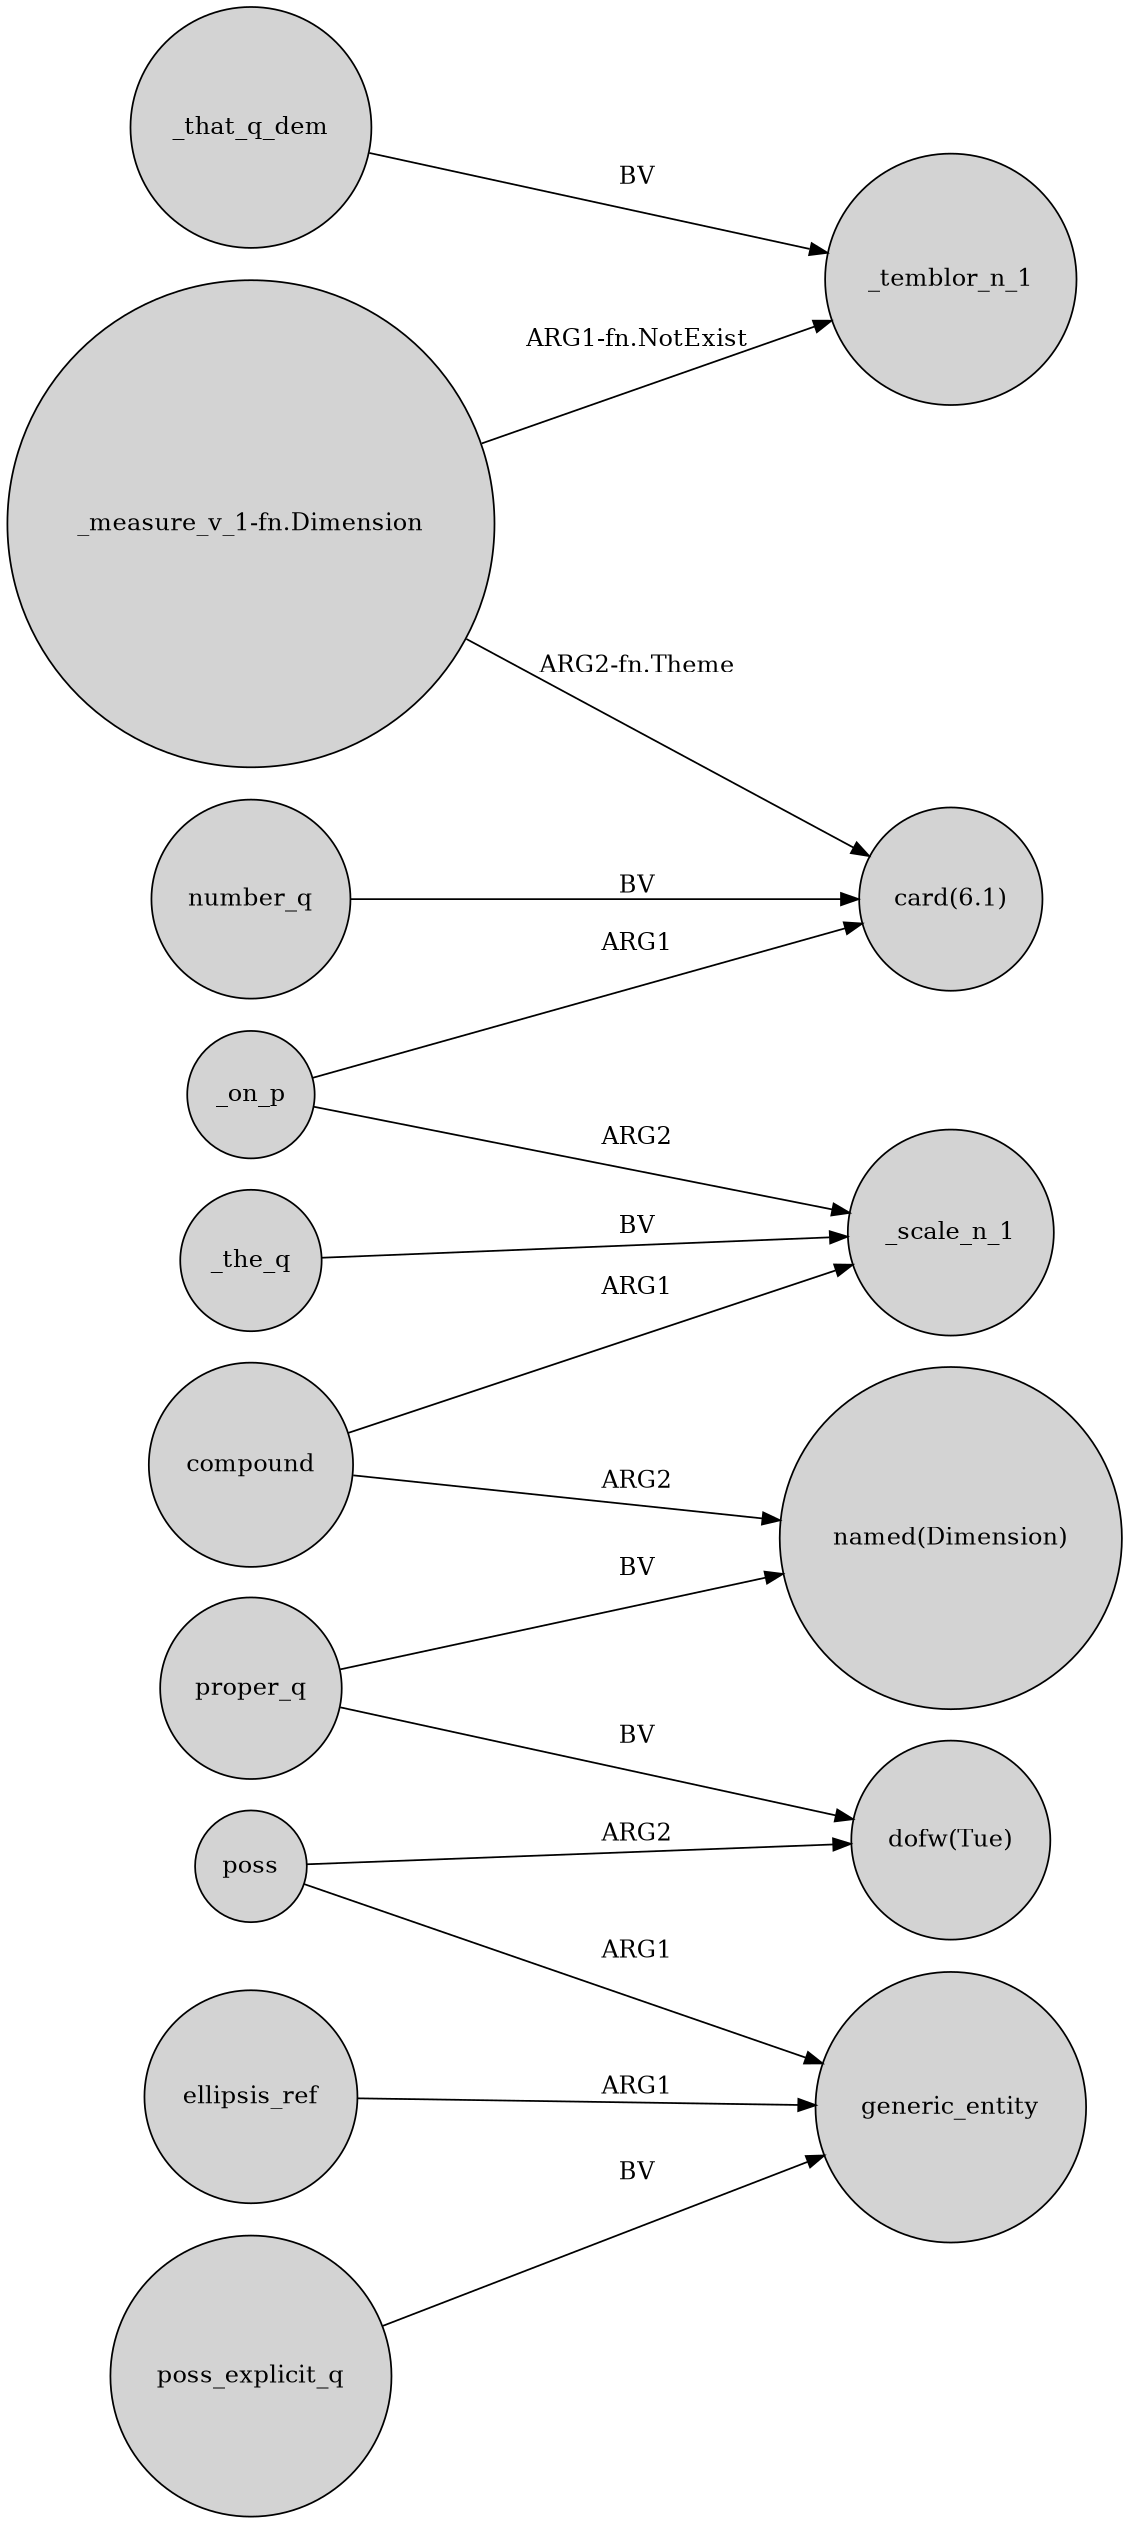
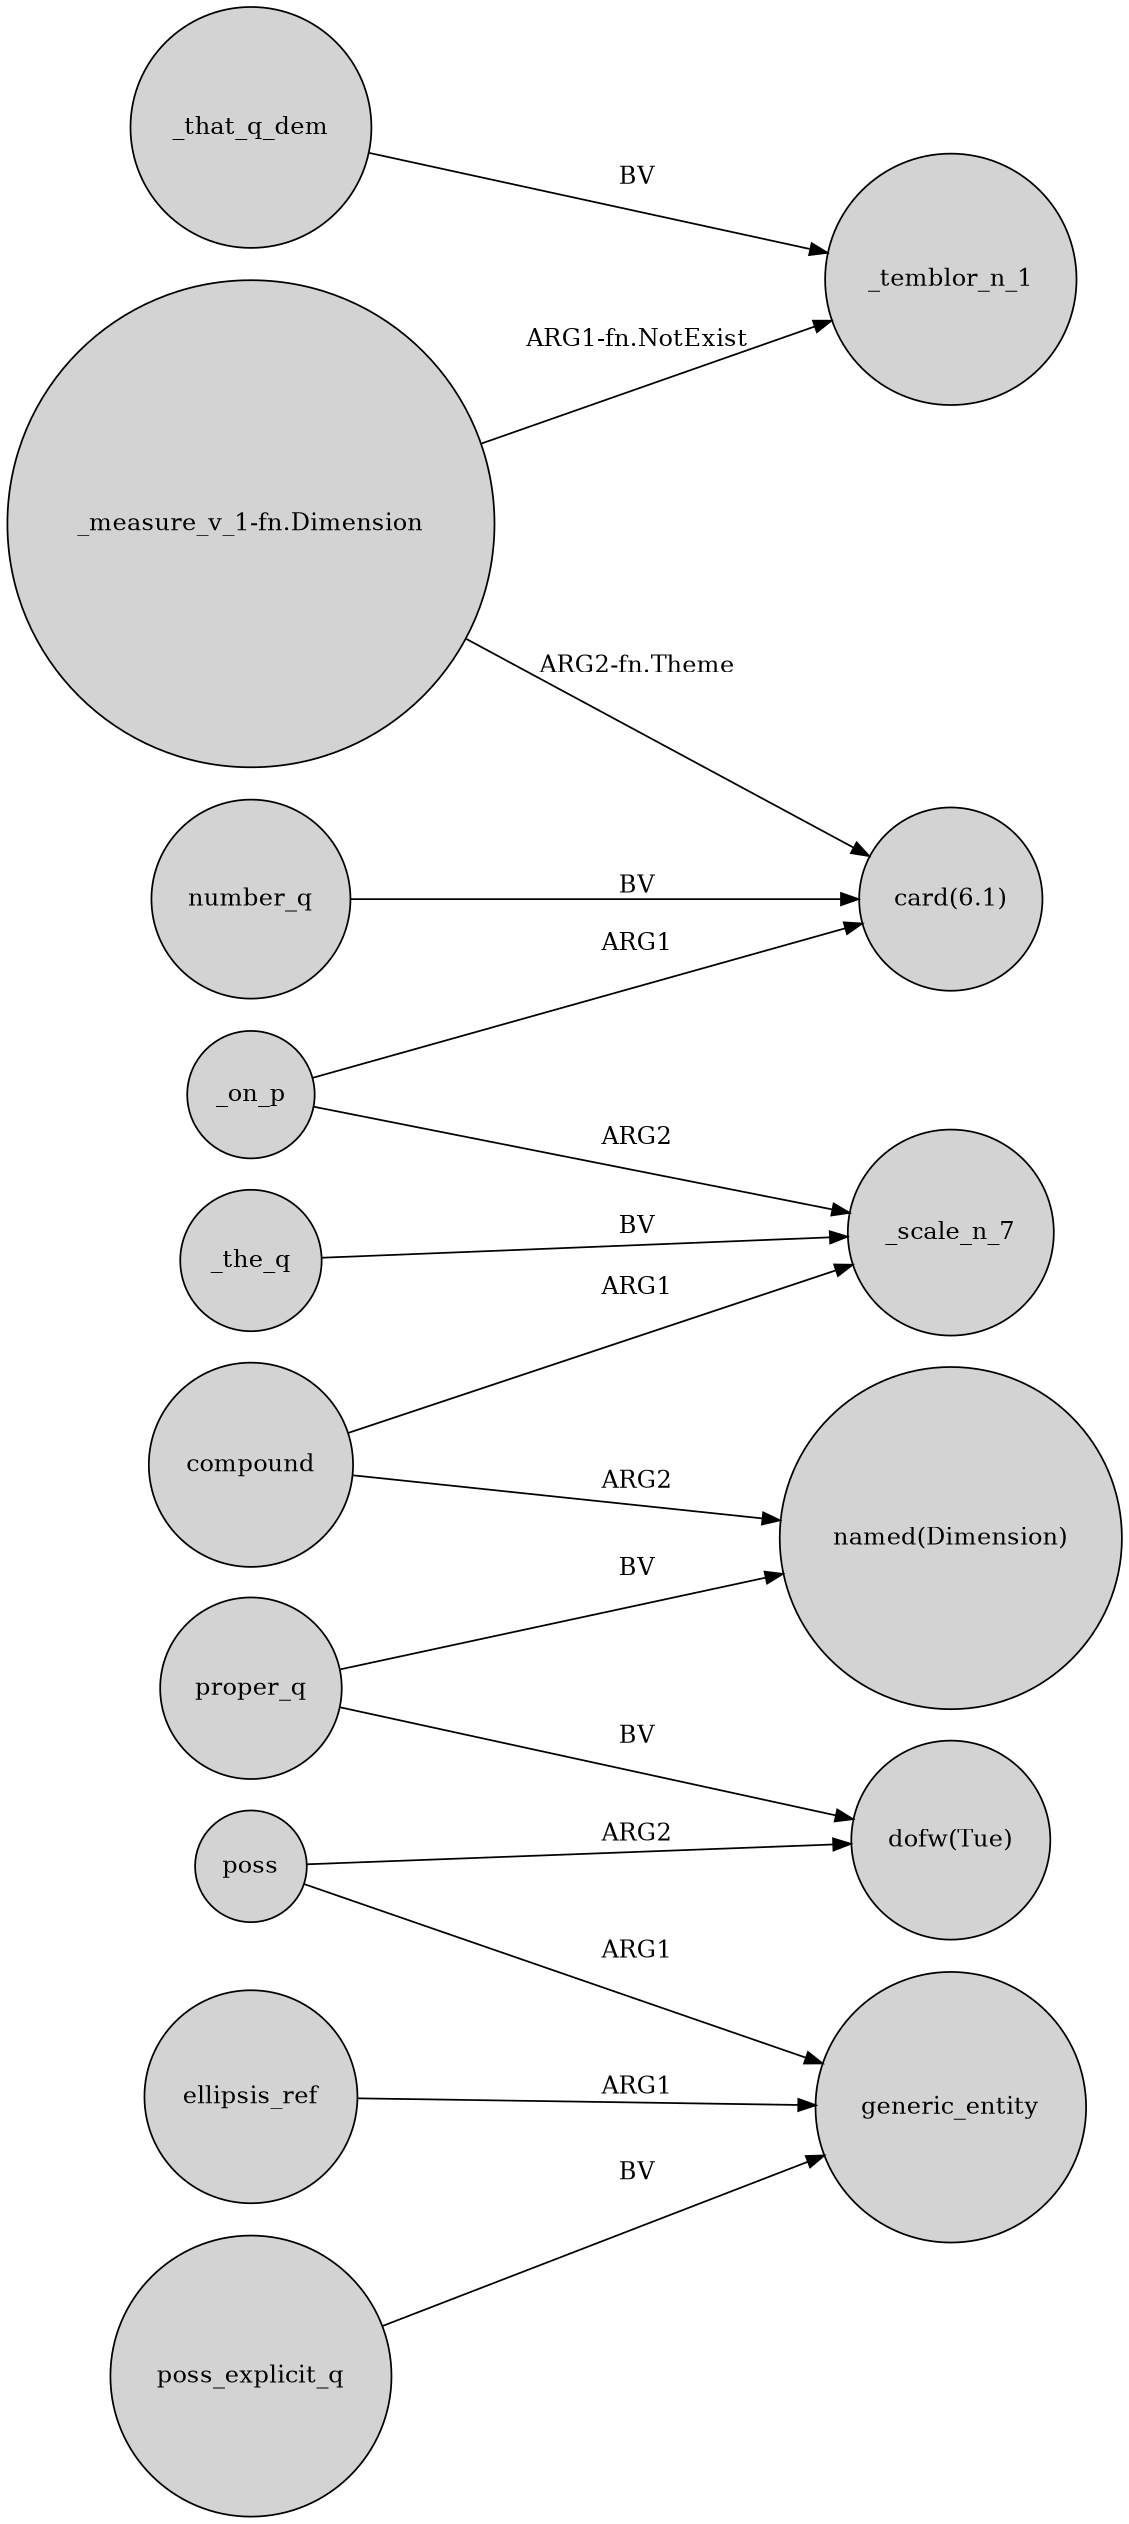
(951, 1233) -> (951, 1233)
